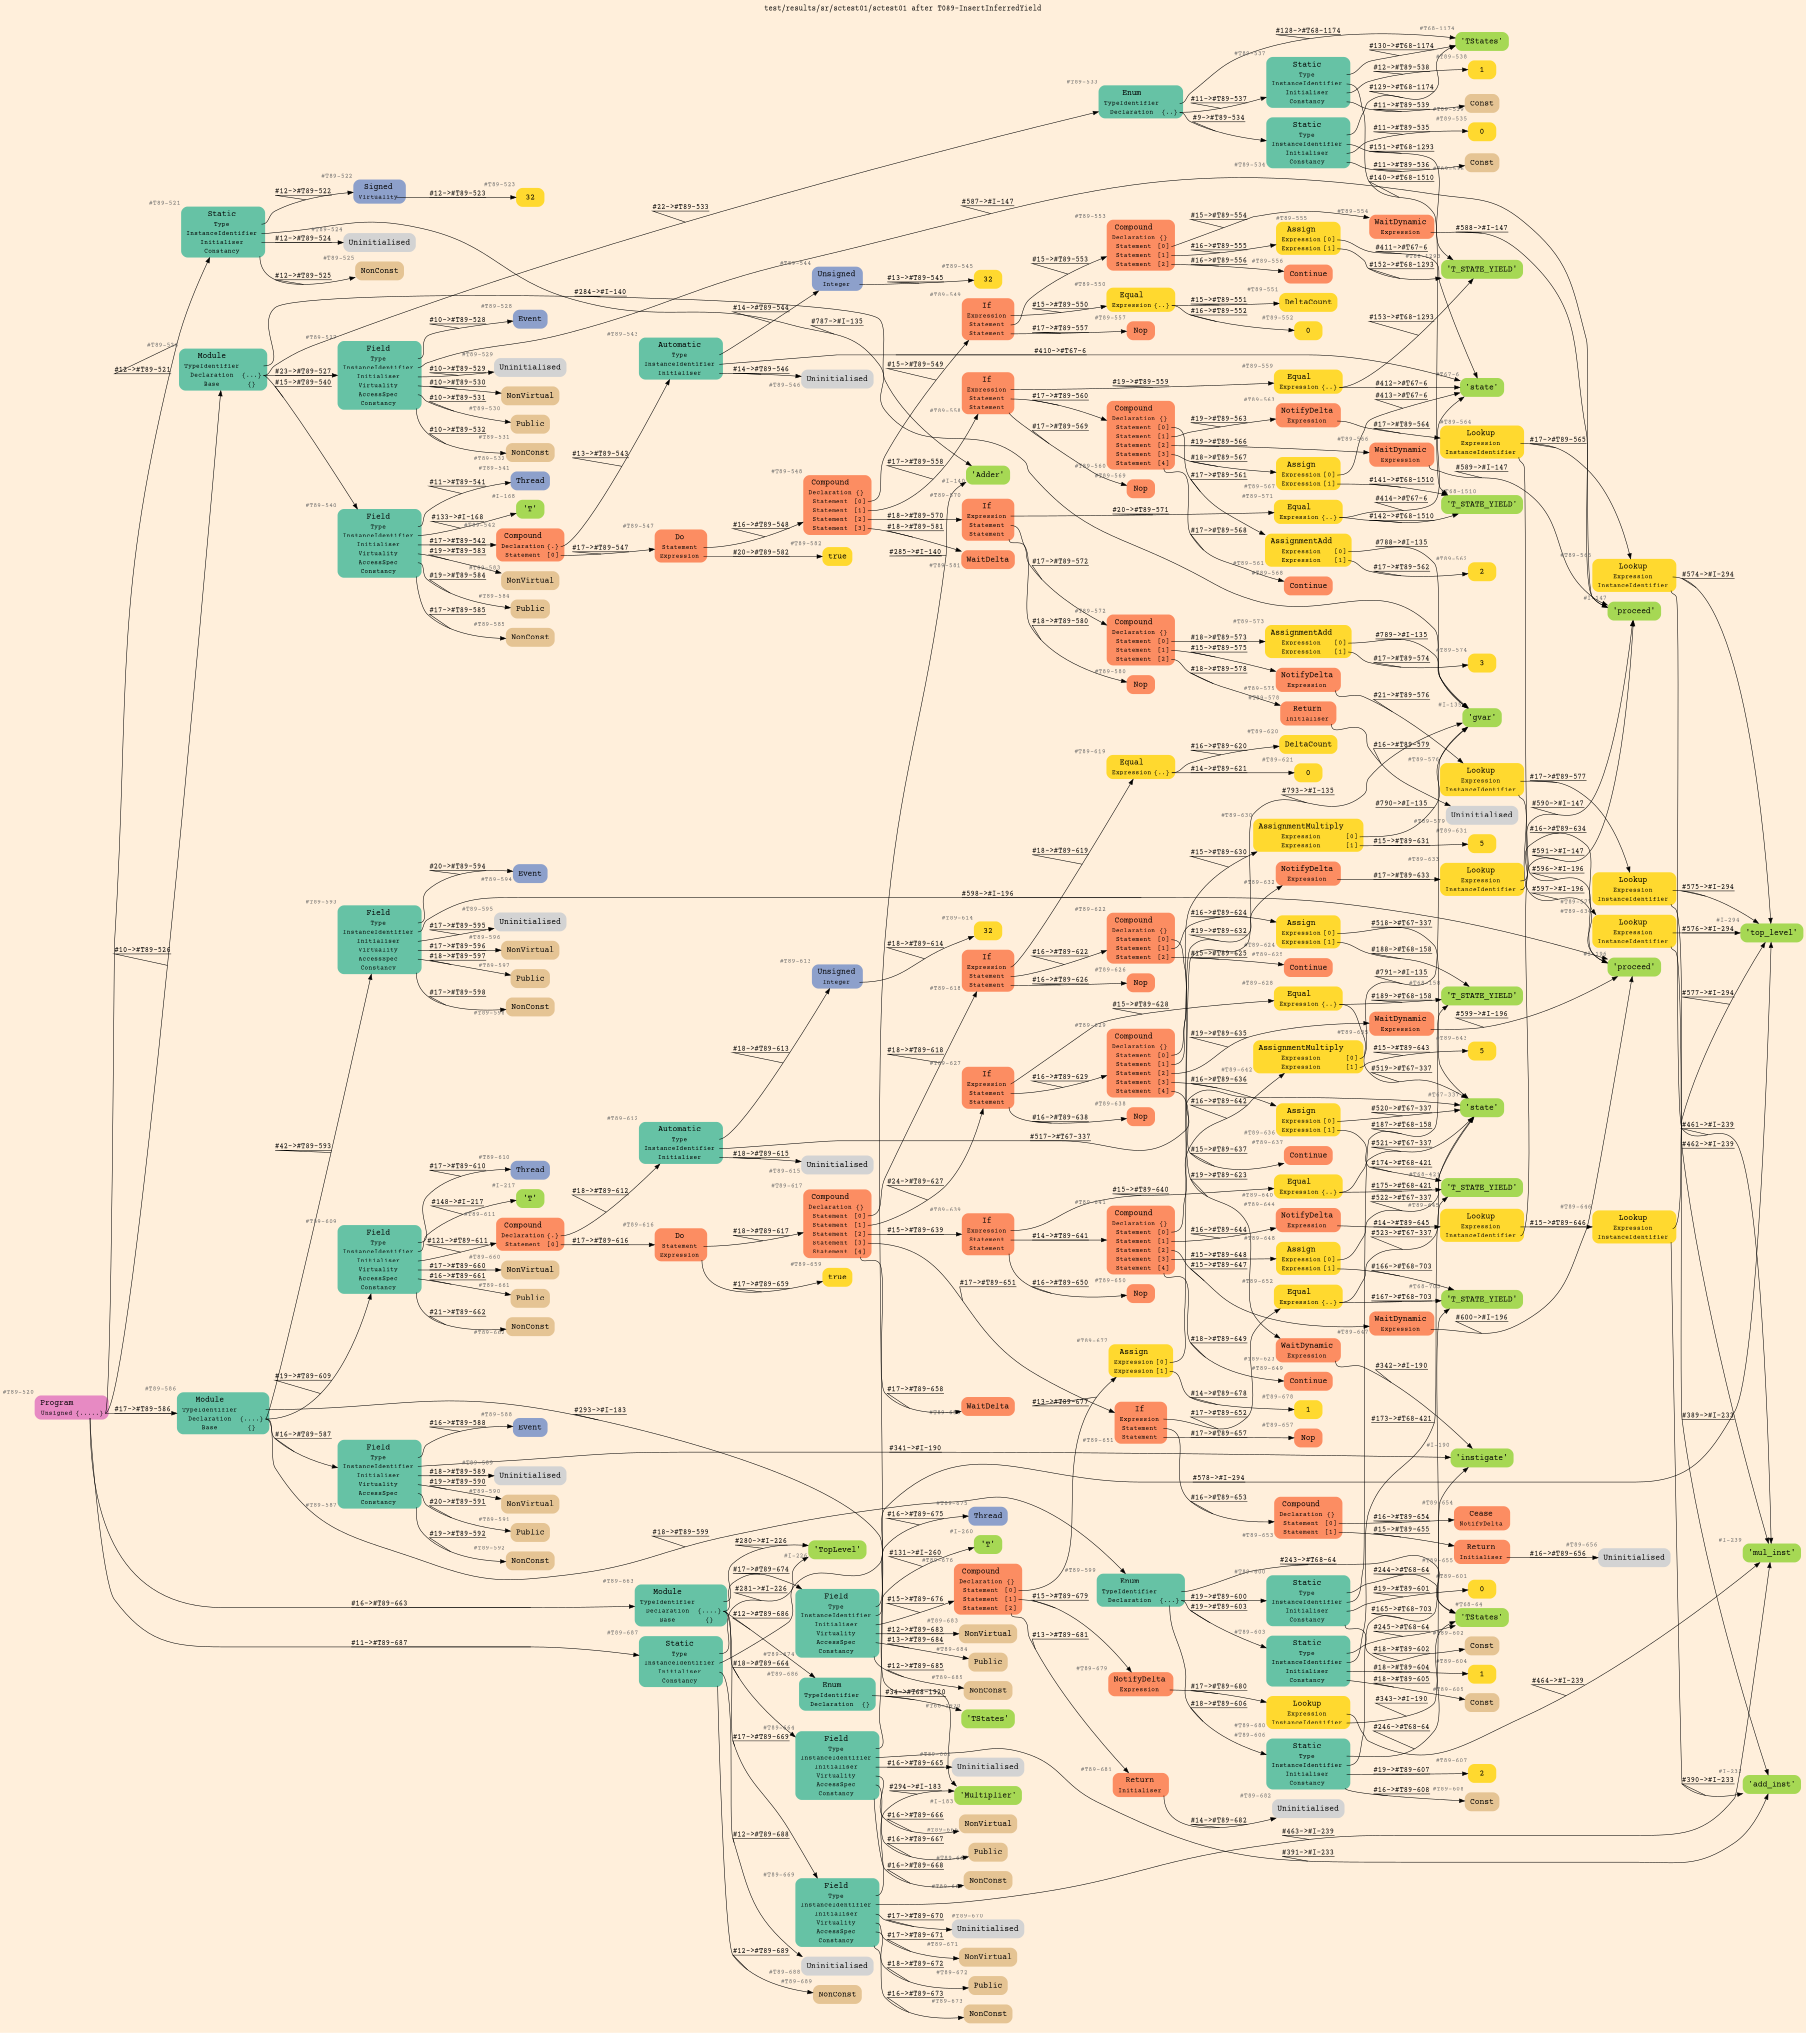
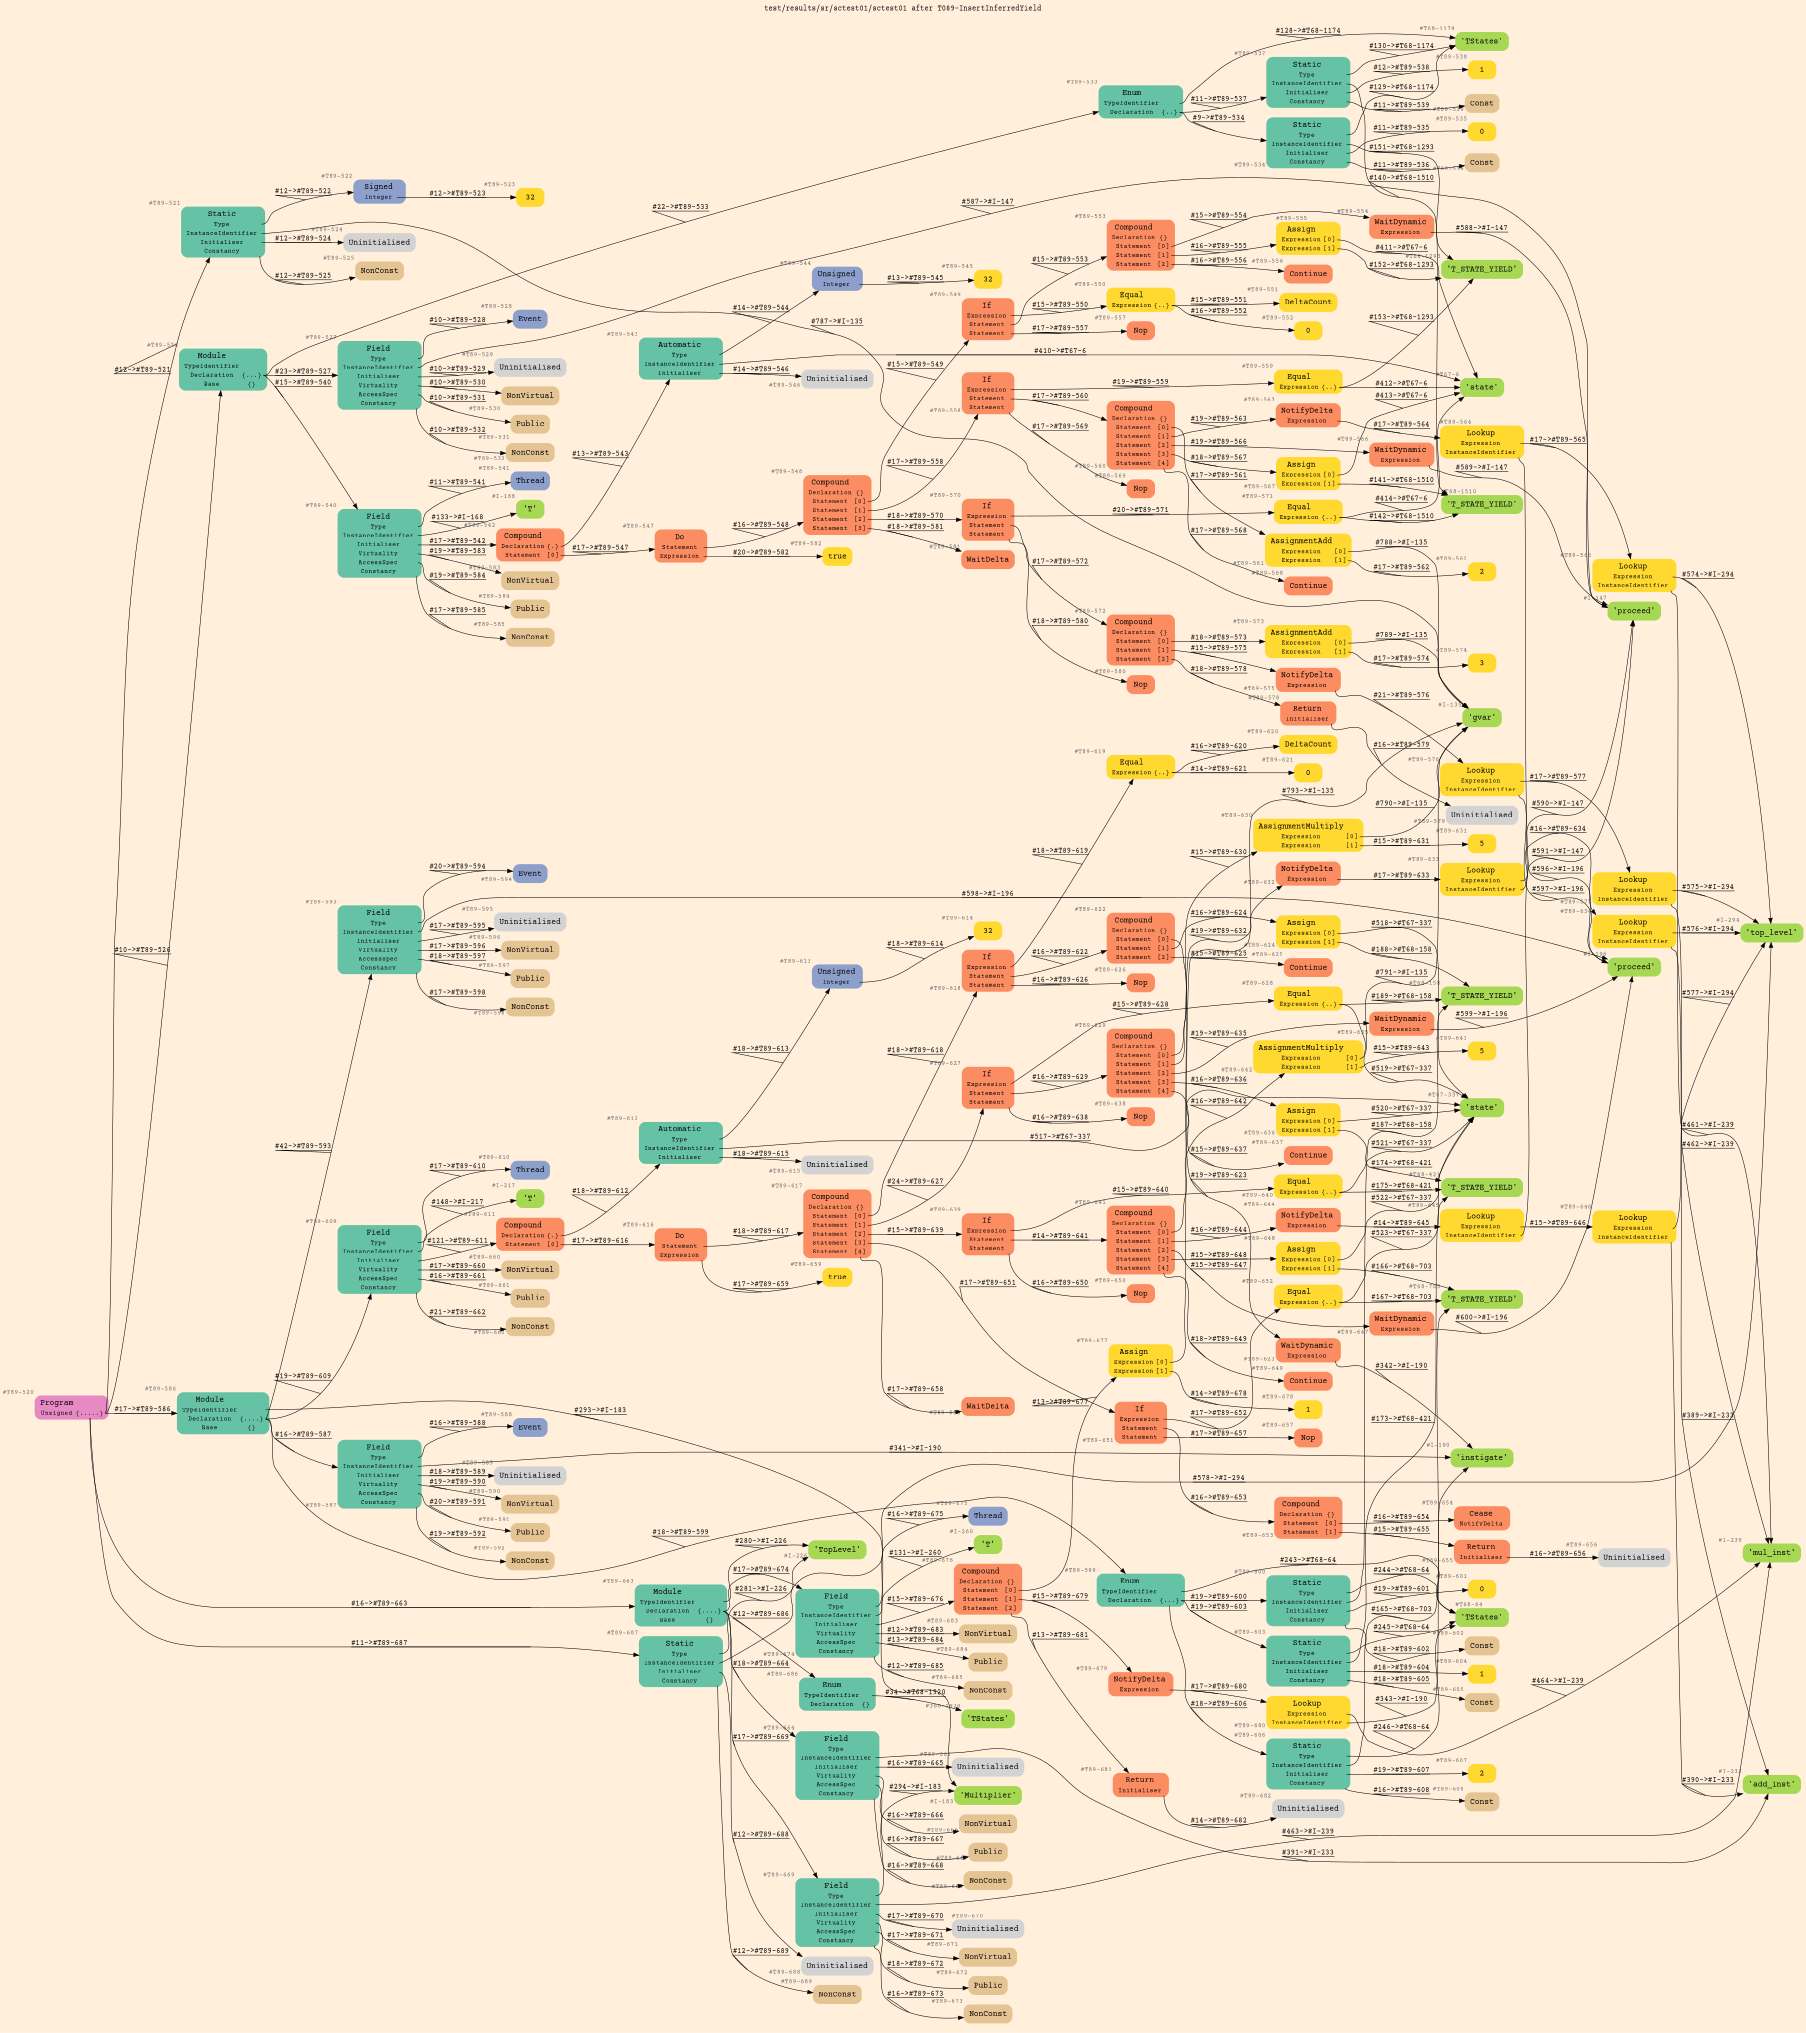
(379, 197) -> (379, 197)
(988, 475) -> none
